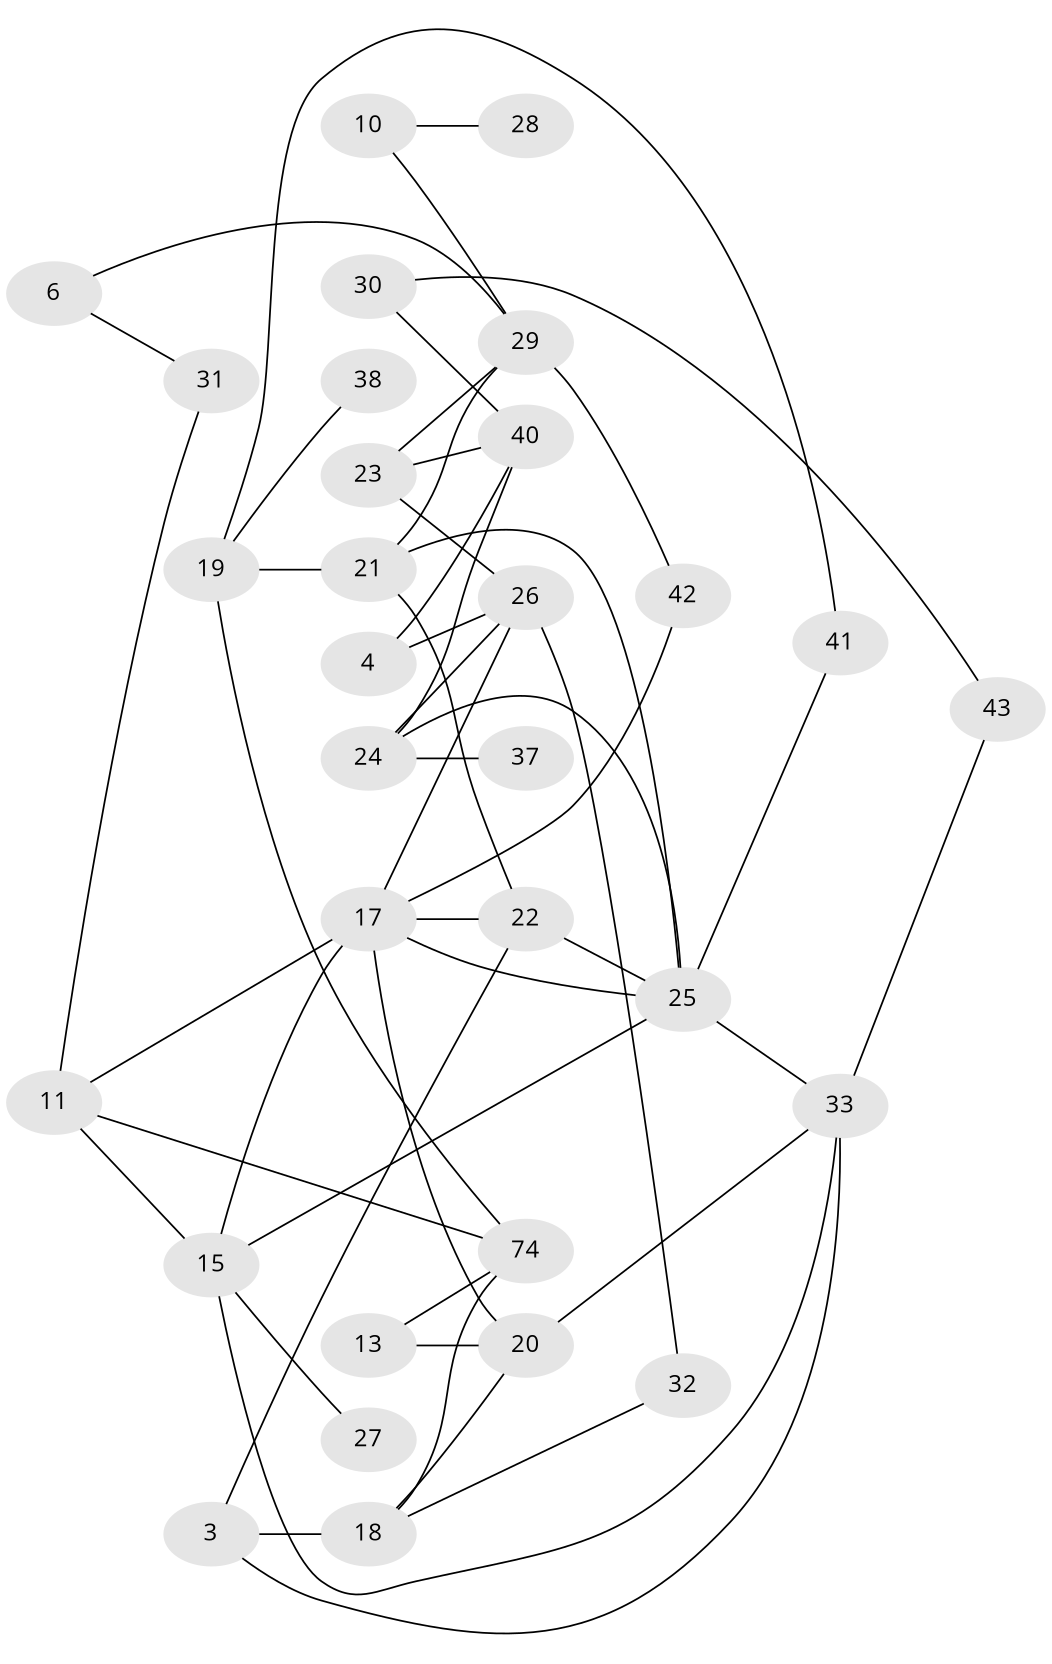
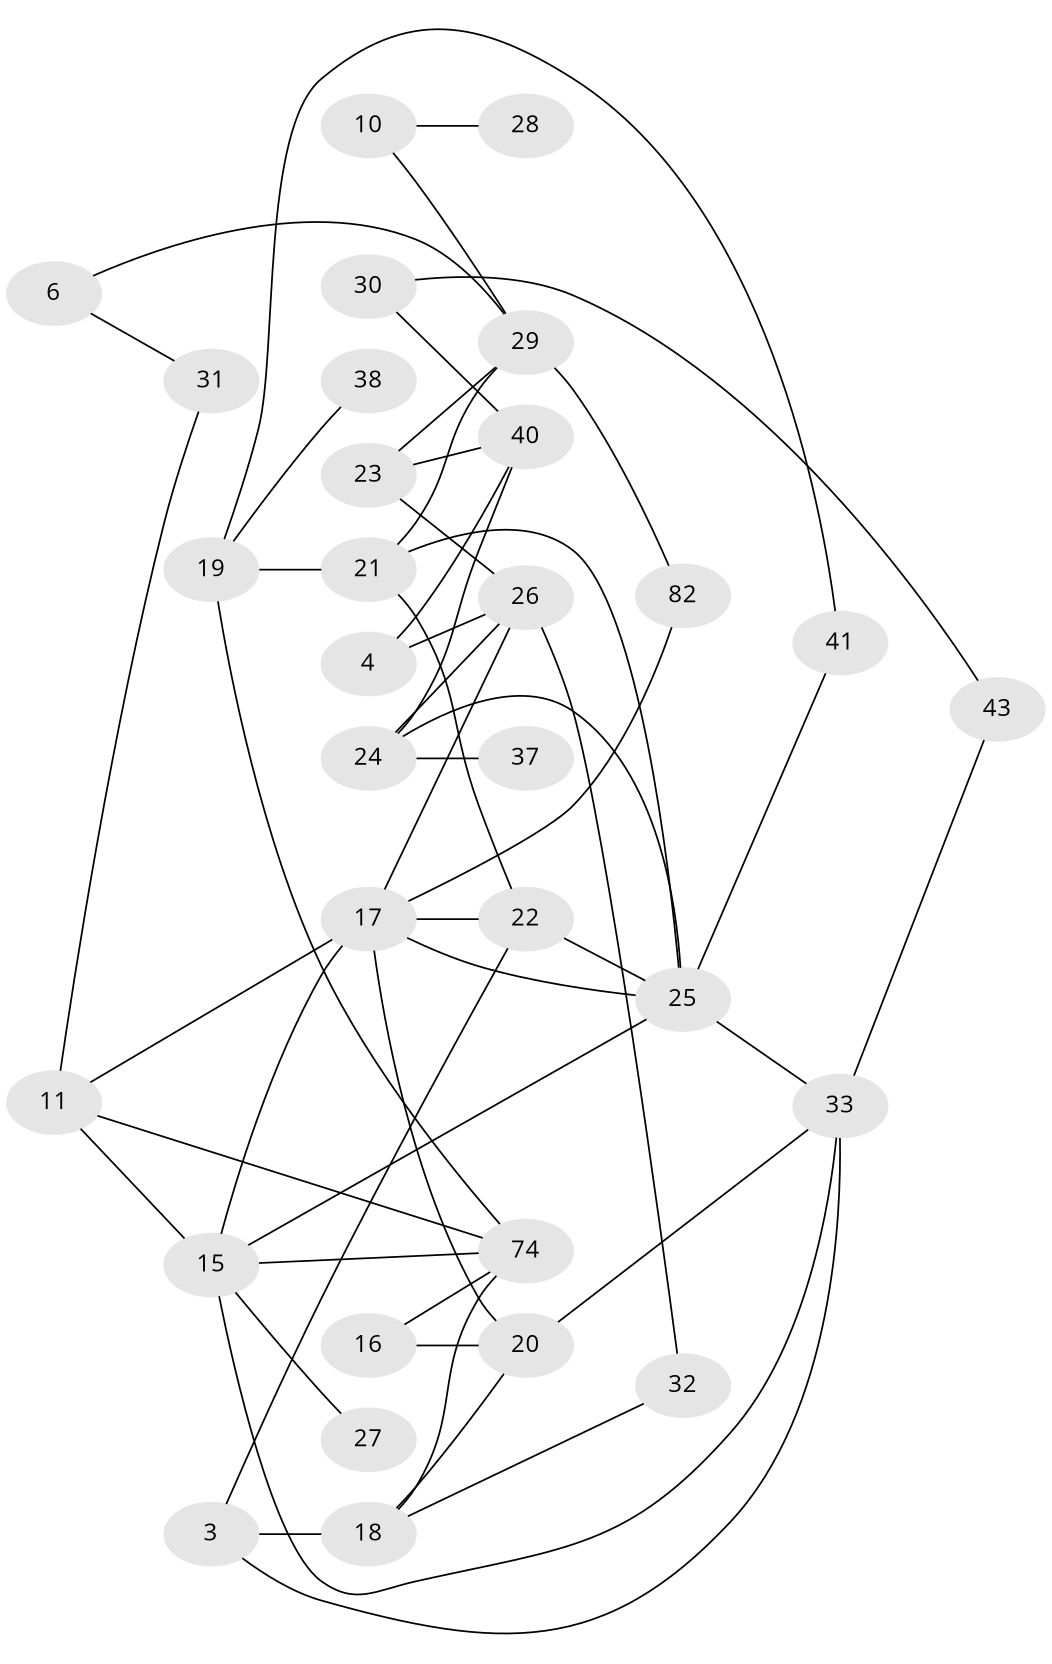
(683, 596) -> (683, 596)
none -> (369, 1258)
(369, 1345) -> (369, 1345)
